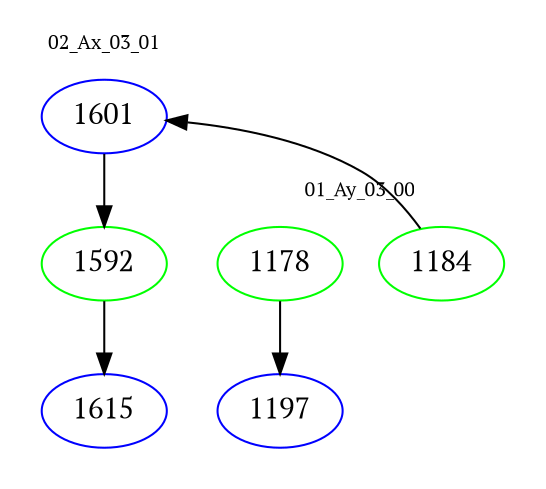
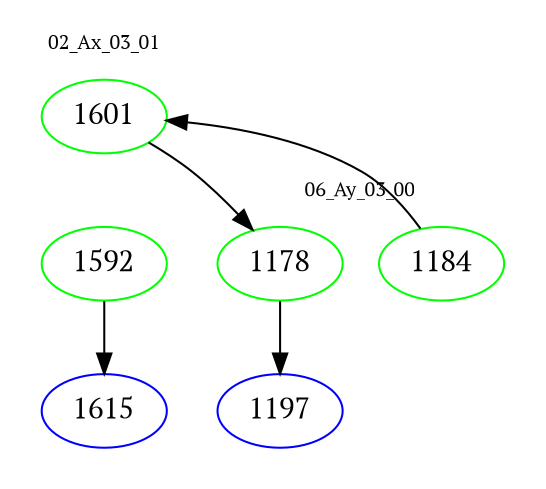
(104, 117) -> (104, 117)
(104, 180) -> (214, 190)
(361, 191) -> (361, 191)
